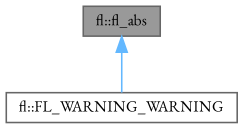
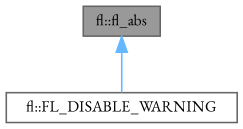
(122, 108) -> (122, 108)
